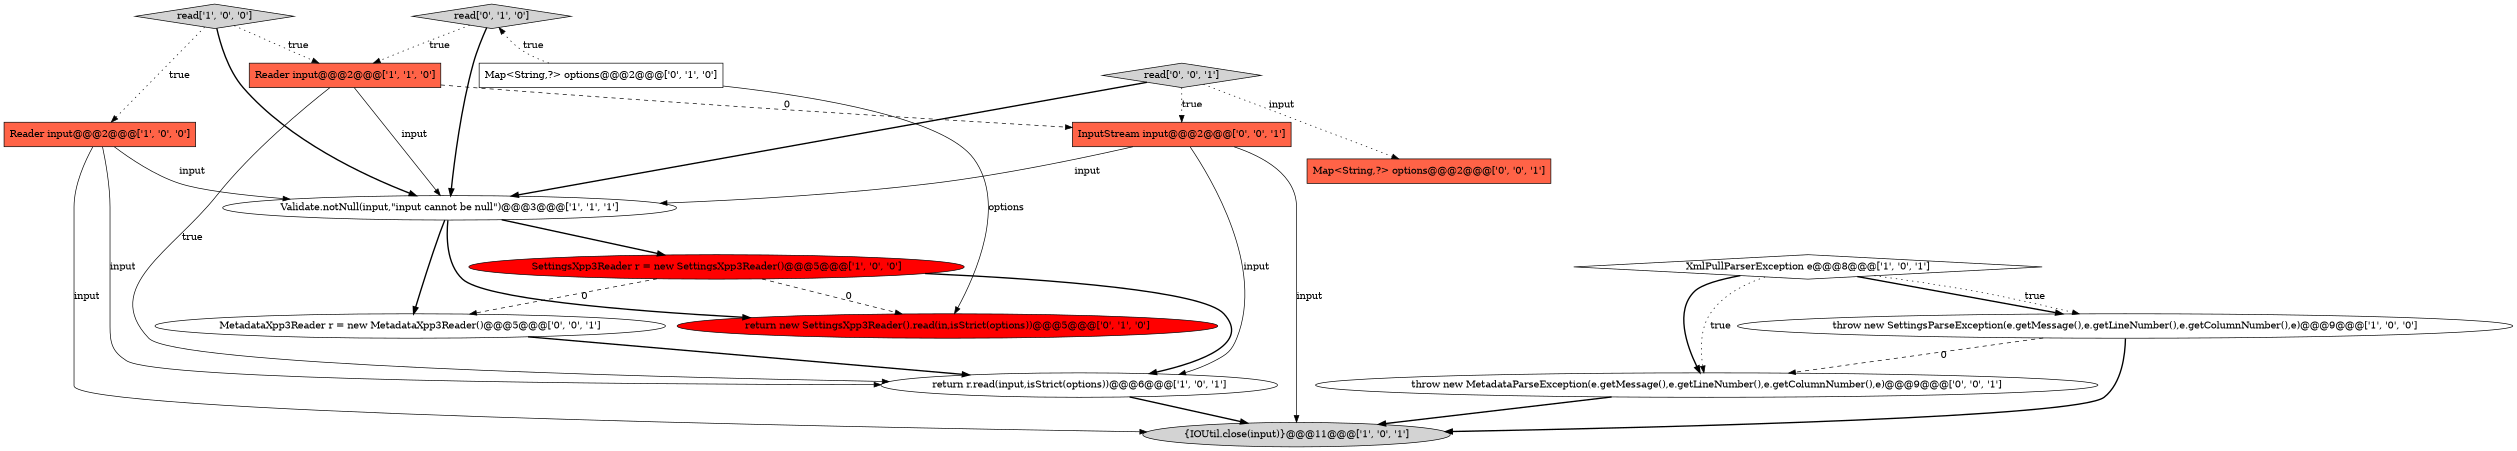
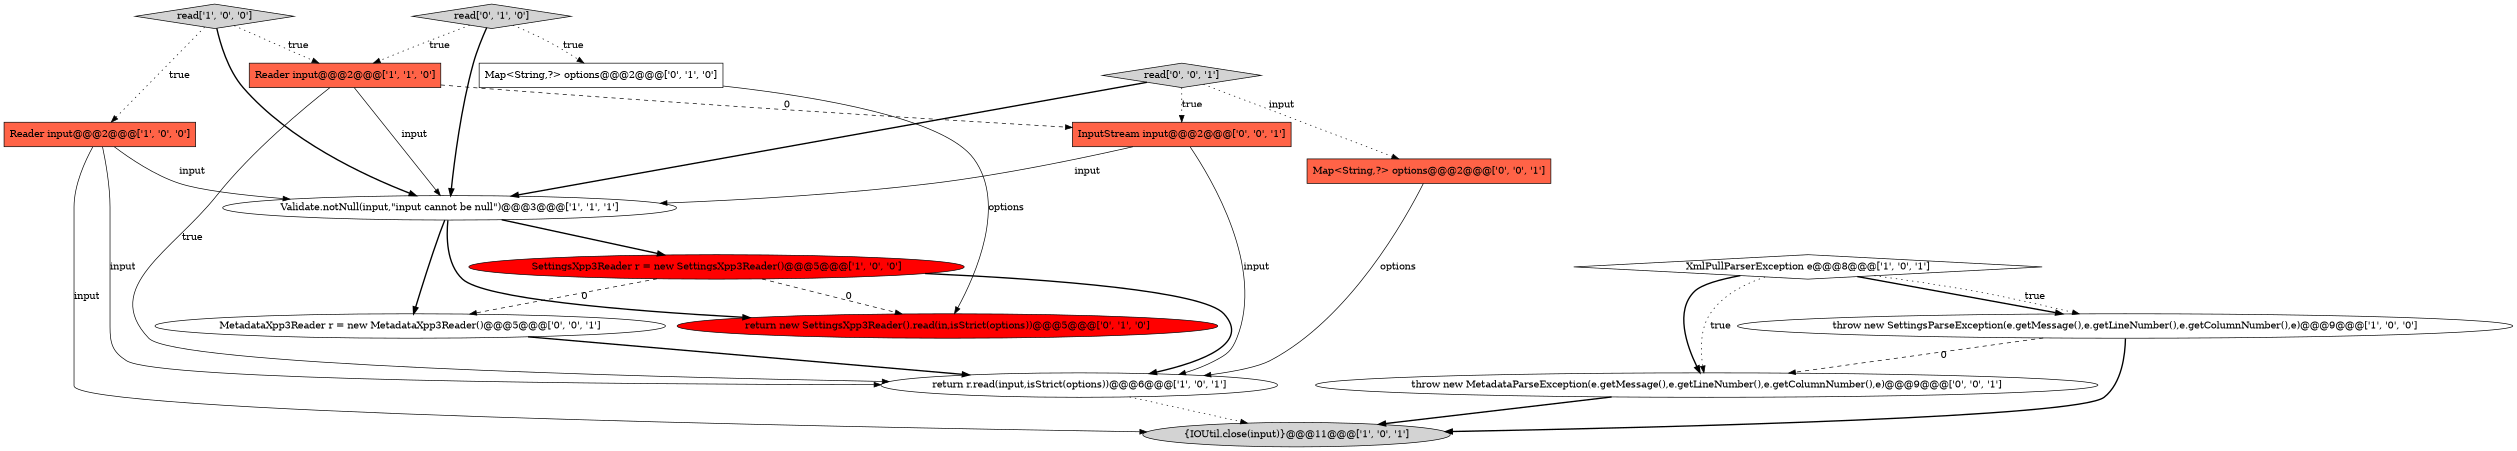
(524, 51) -> (546, 41)
(1297, 265) -> none
none -> (1339, 306)
(1185, 409) -> (1185, 409)
